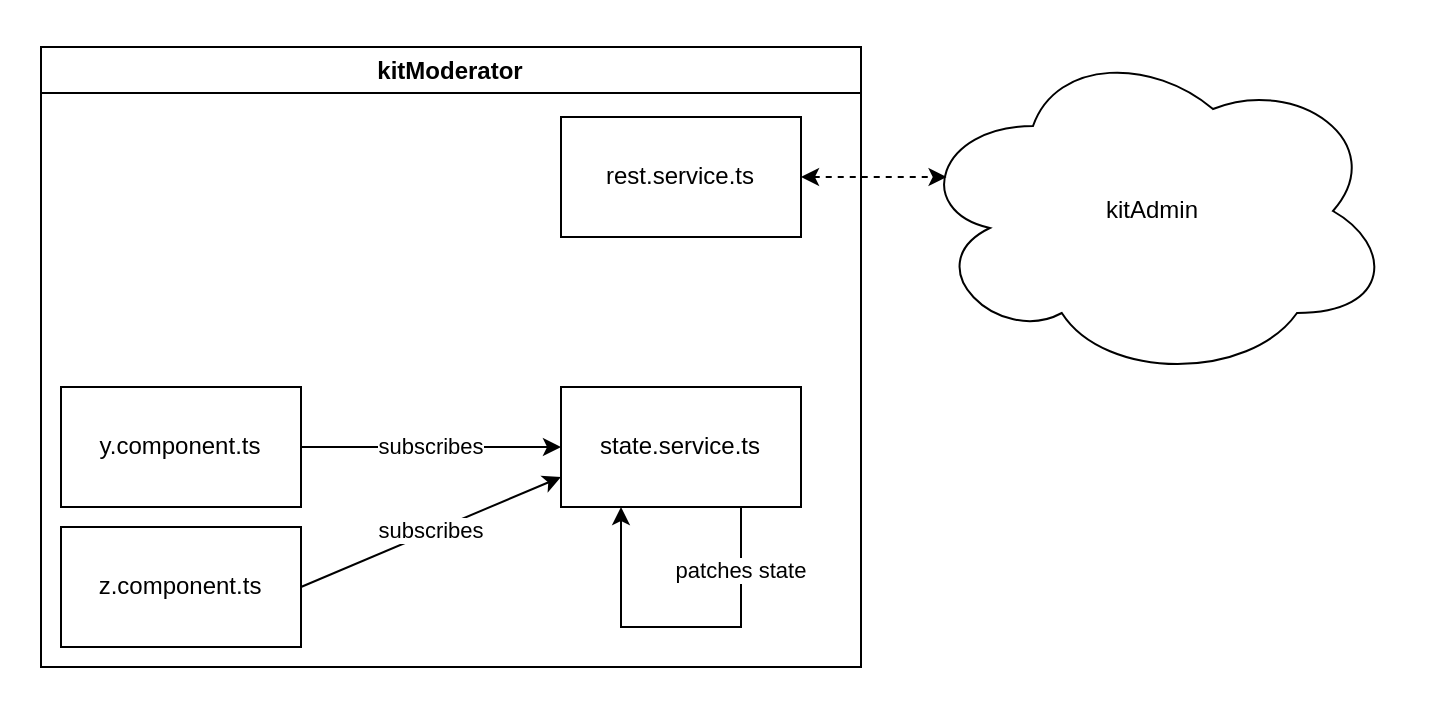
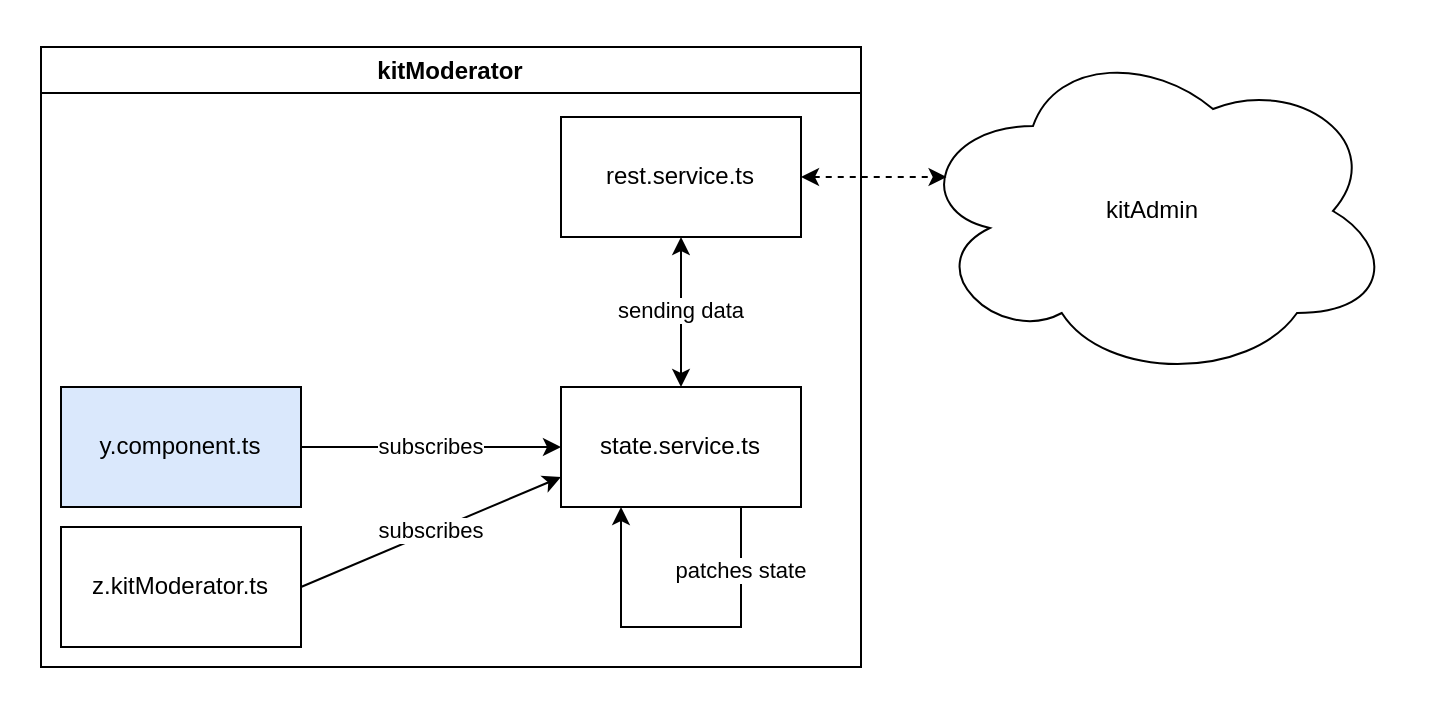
none -> (681, 312)
(181, 447) -> (181, 447)
(181, 587) -> (181, 587)
